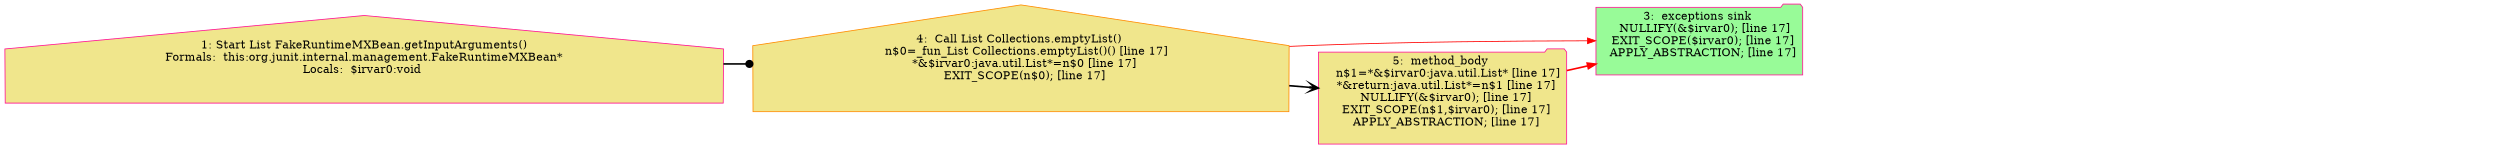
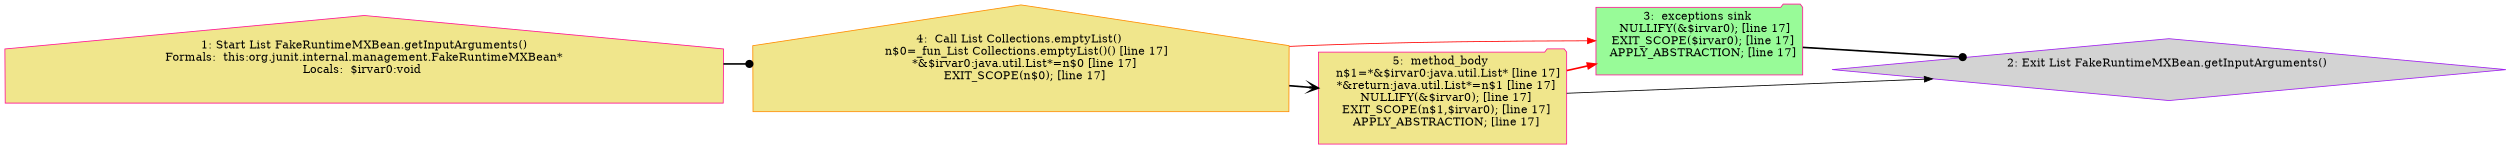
none -> (2169, 70)
